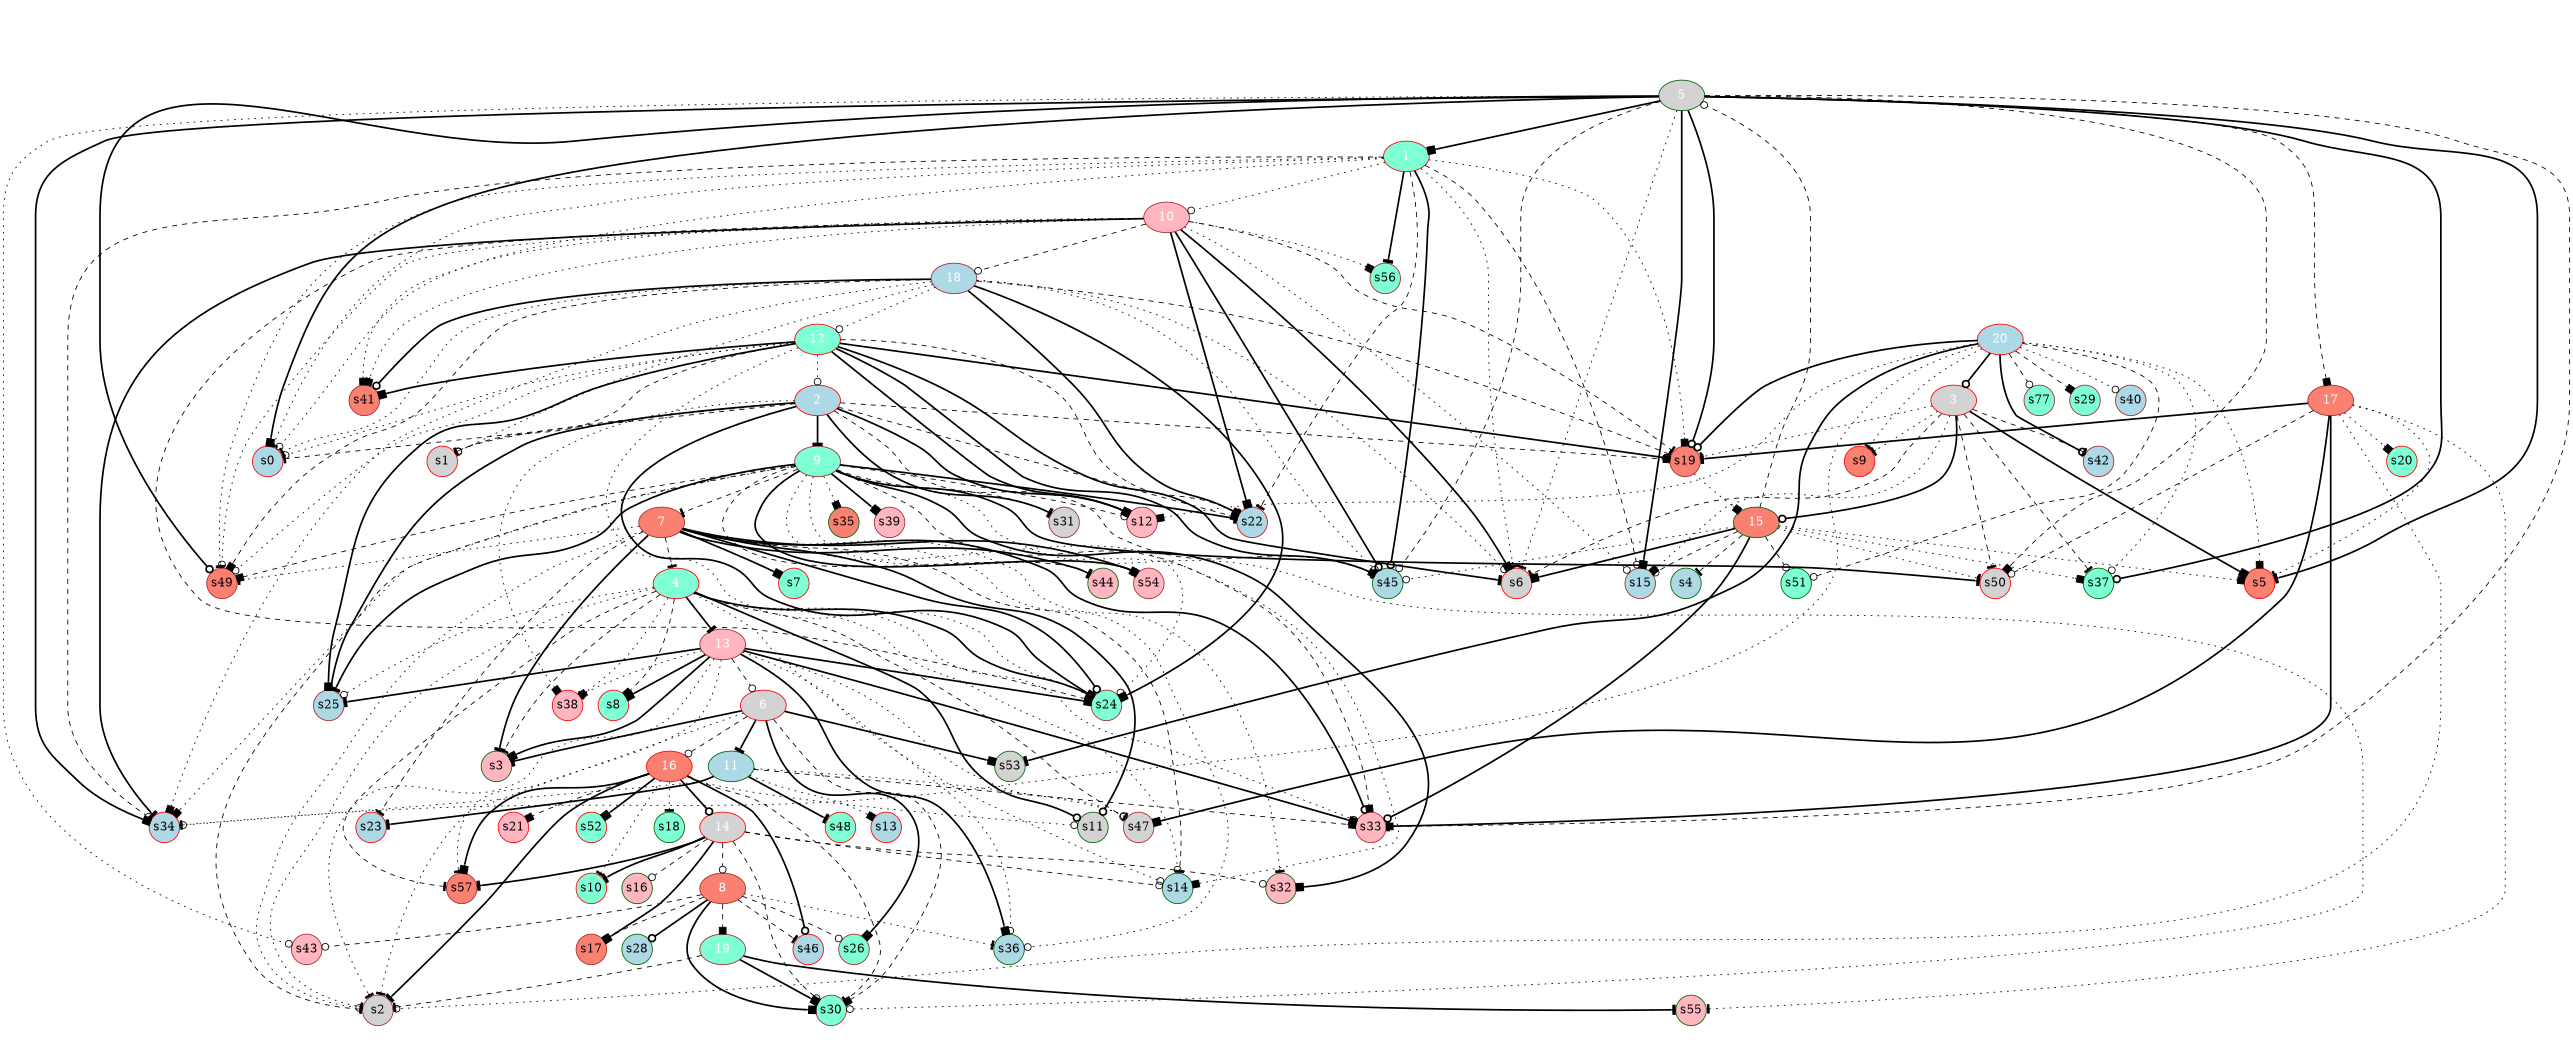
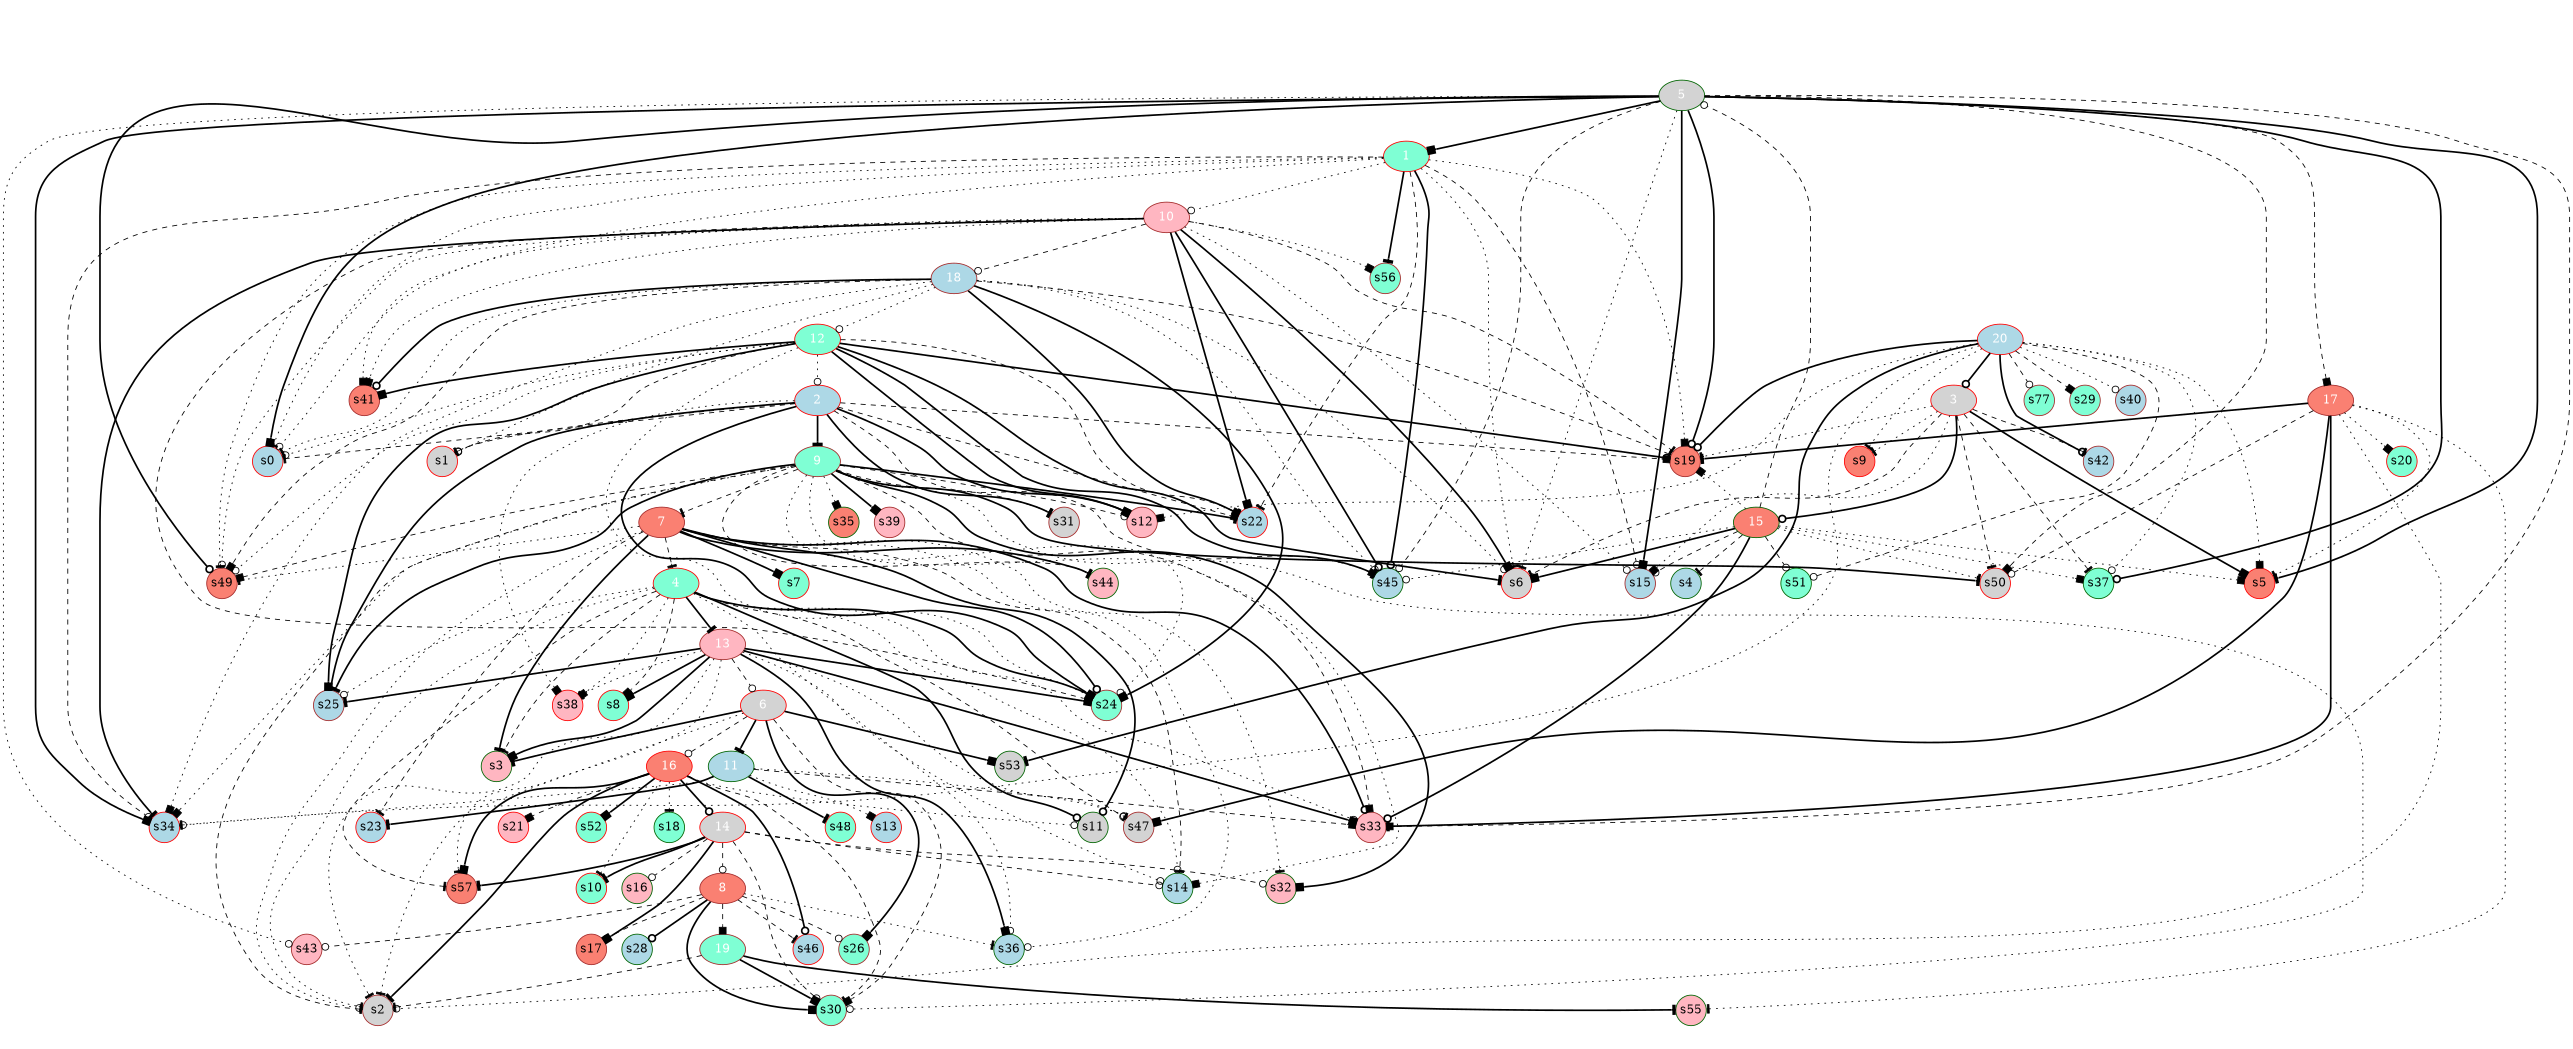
(1713, 490) -> (1726, 491)
(1149, 583) -> none
